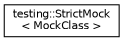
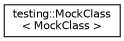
(62, 21) -> (62, 21)
